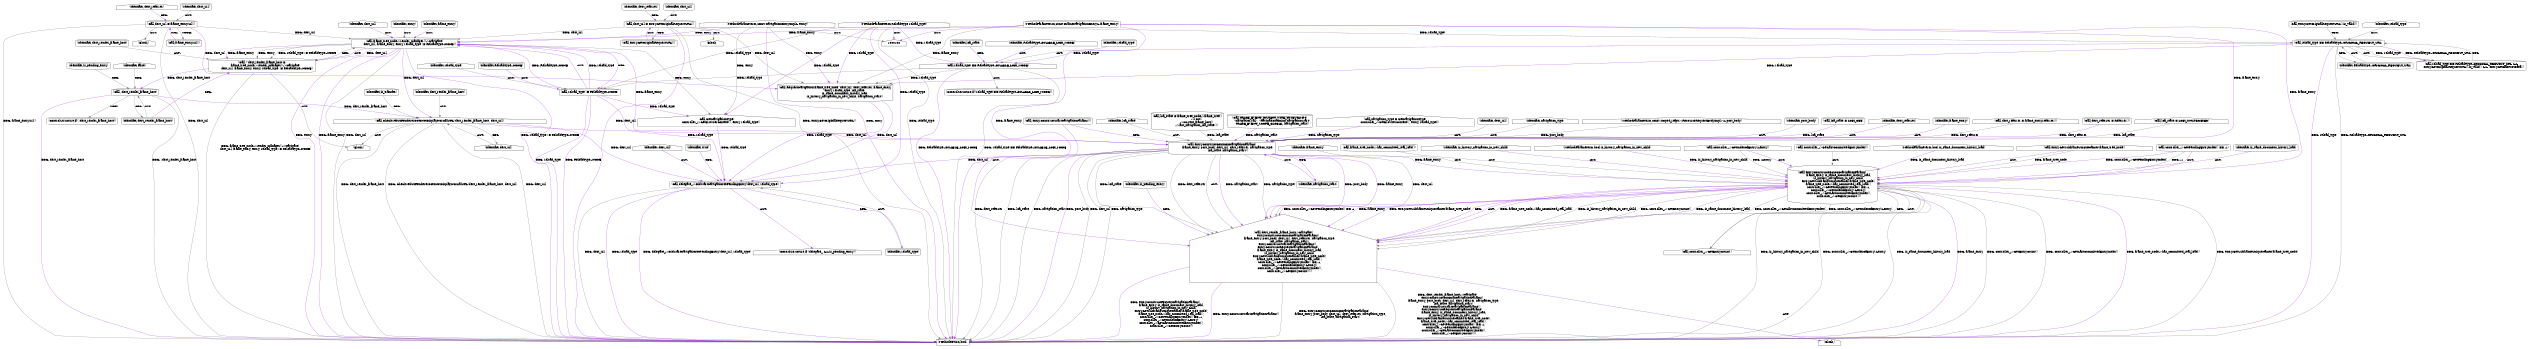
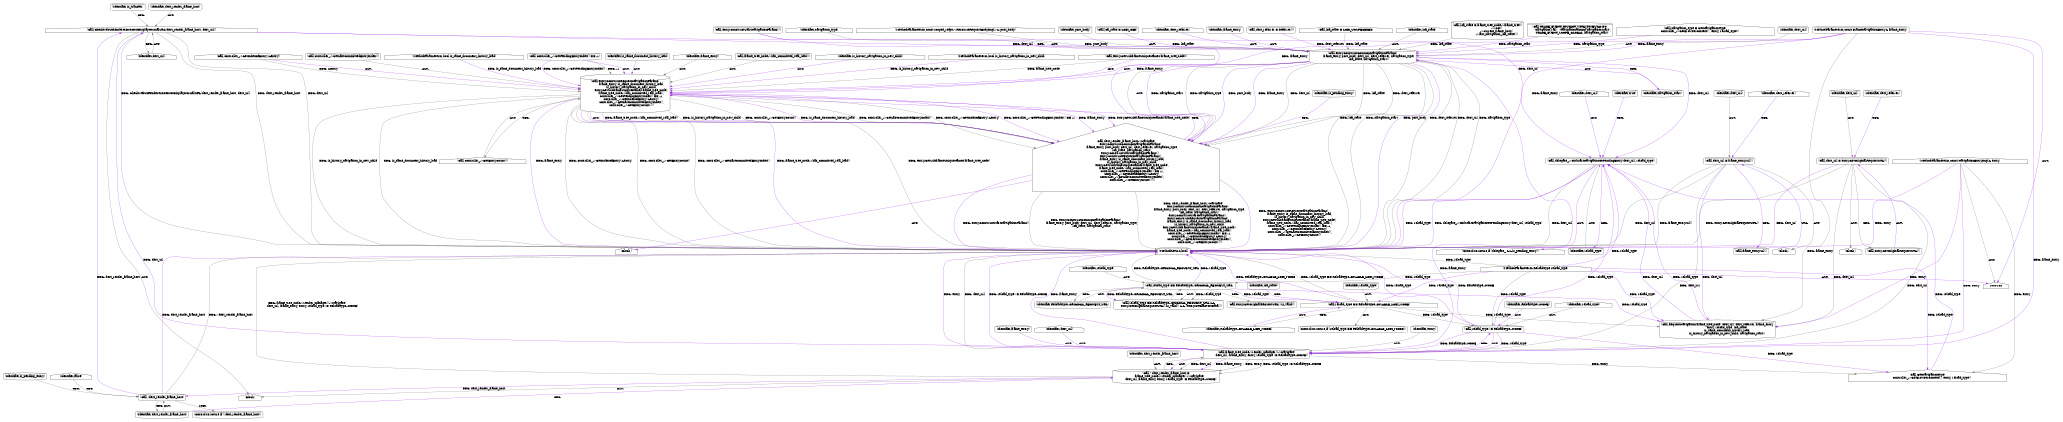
(187, 33) -> (1767, 223)
(2331, 33) -> (1227, 295)
(2026, 121) -> none
(915, 165) -> (1357, 256)
none -> (1305, 317)
